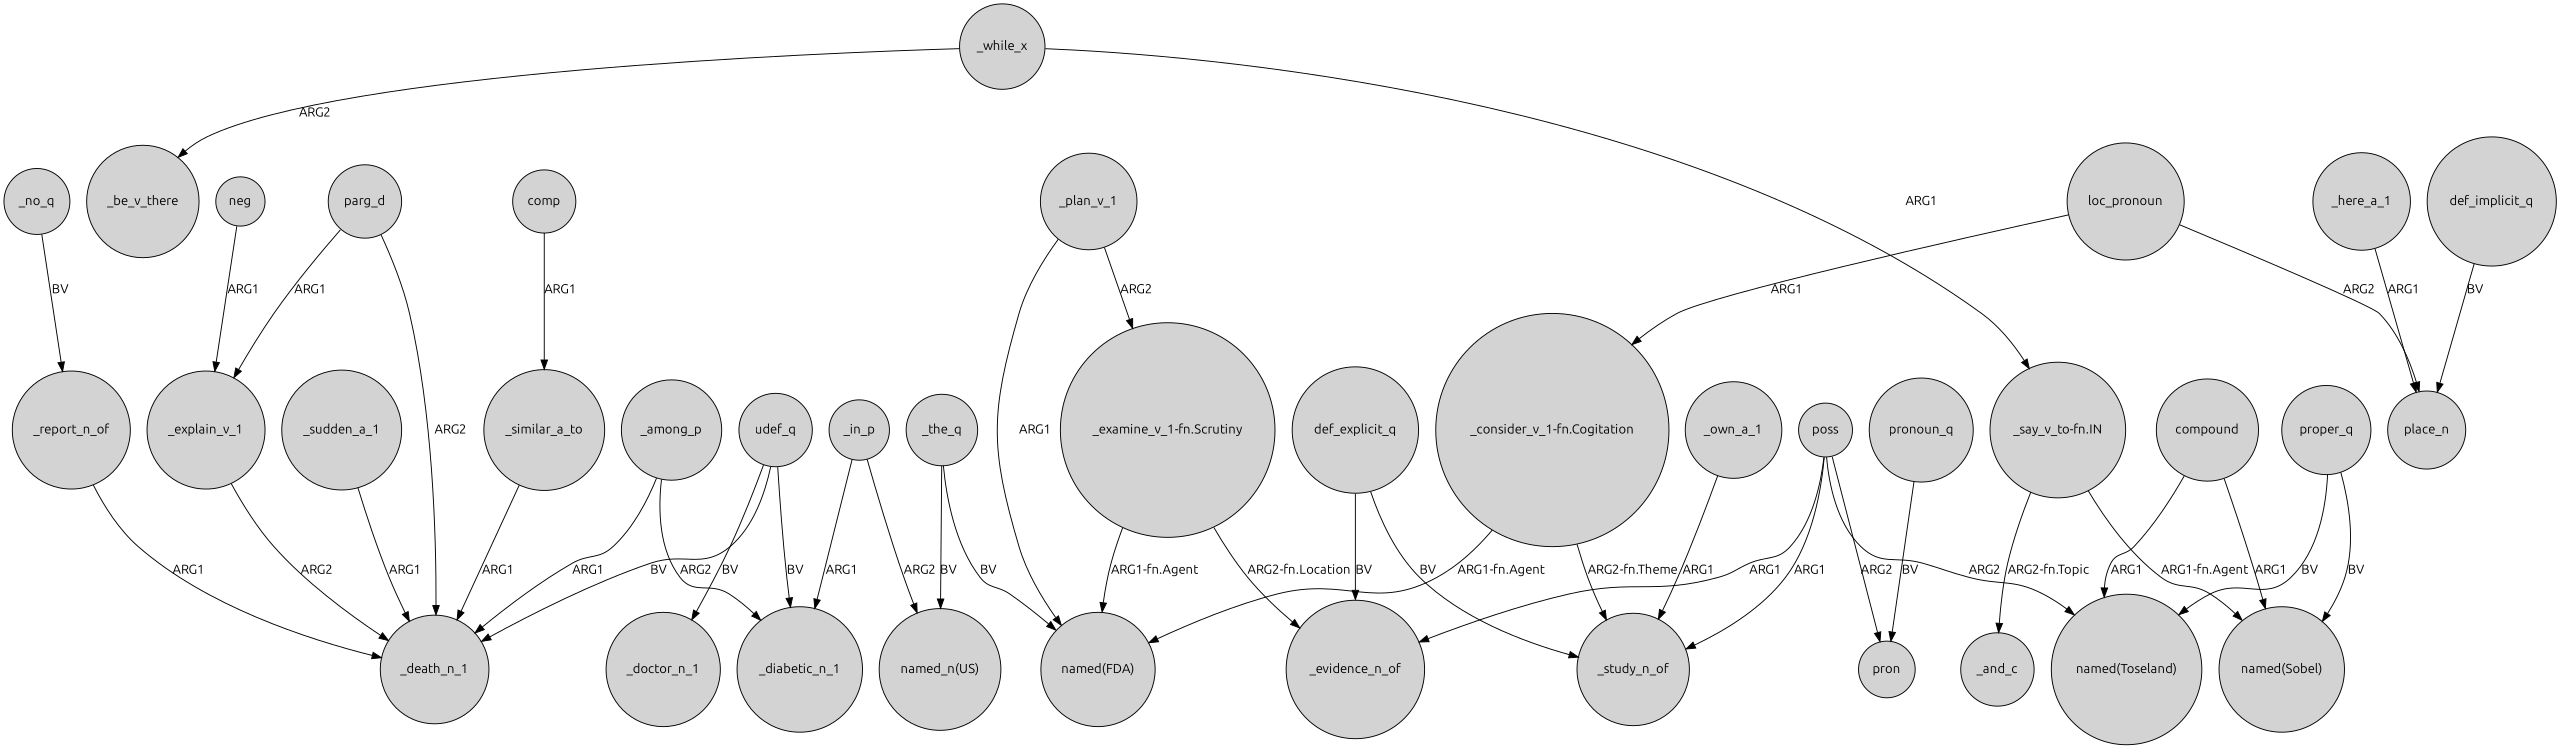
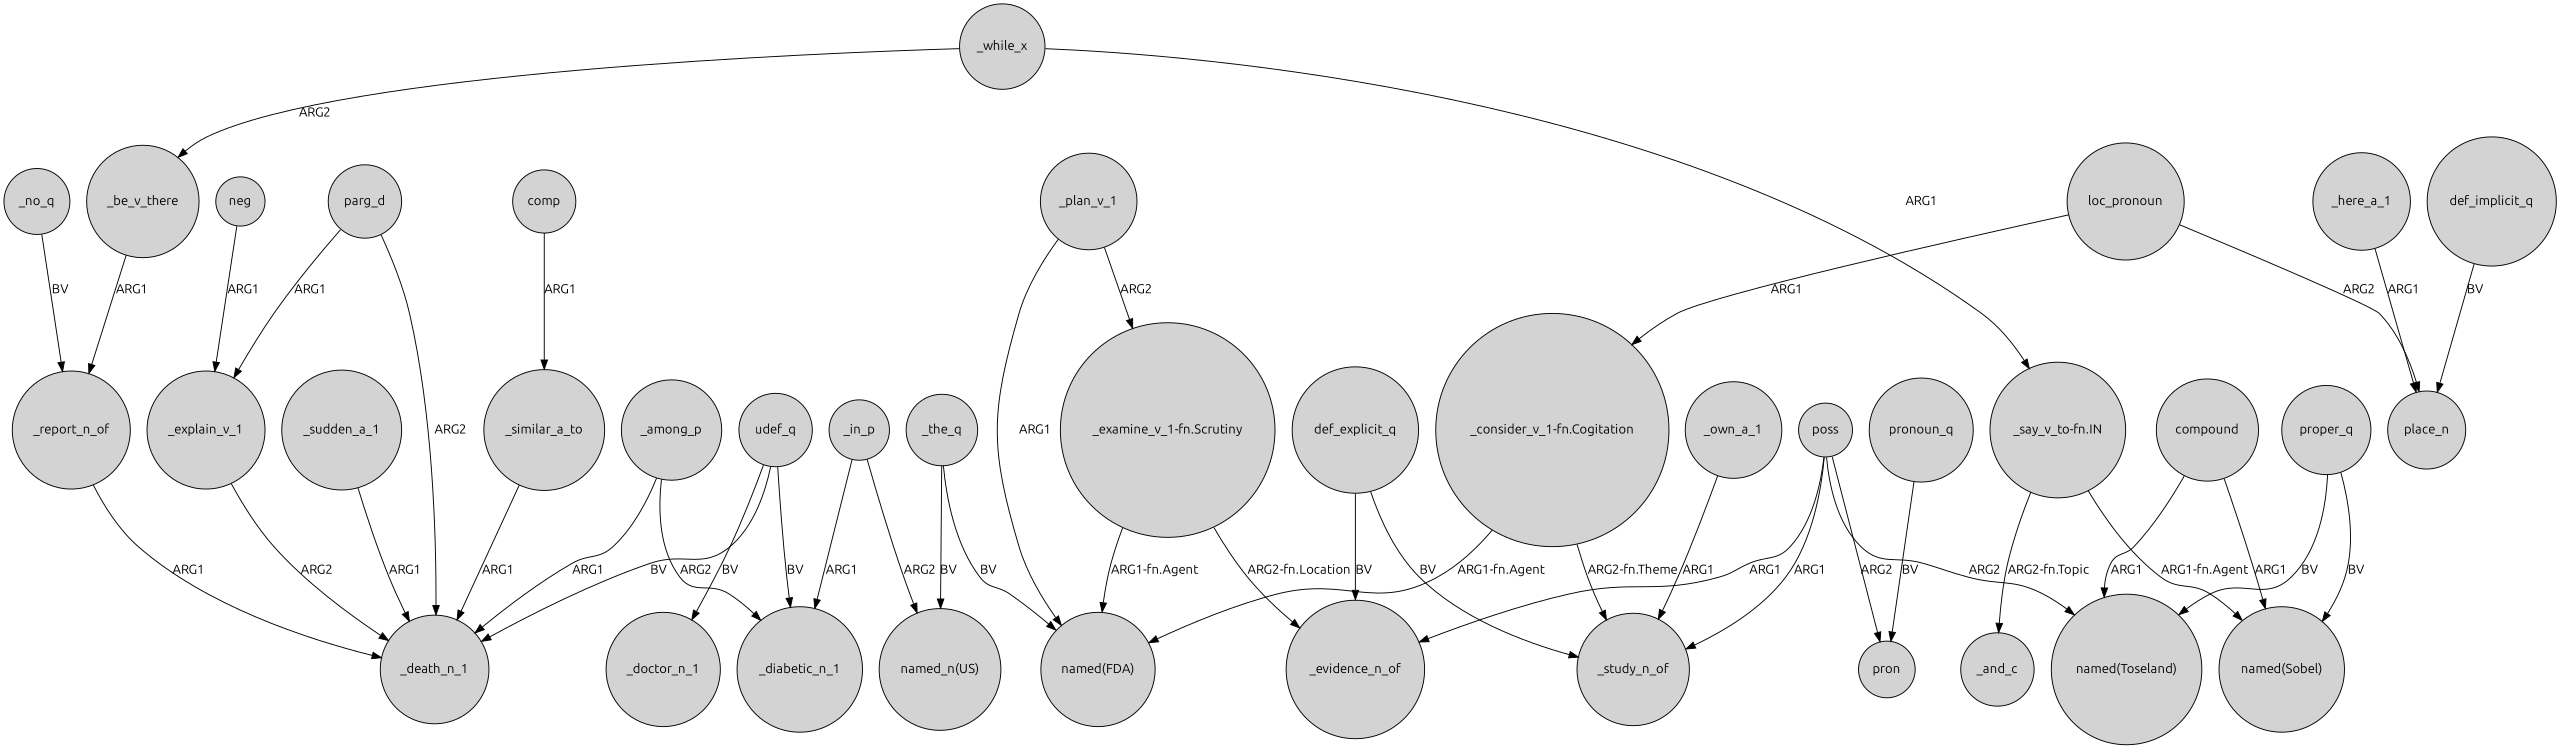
none -> (109, 310)
